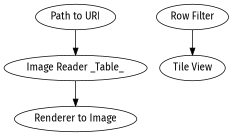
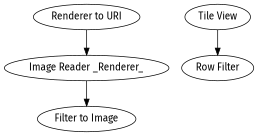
(76, 17) -> (87, 17)
(192, 39) -> (218, 39)
(76, 68) -> (87, 68)
(76, 119) -> (87, 119)
